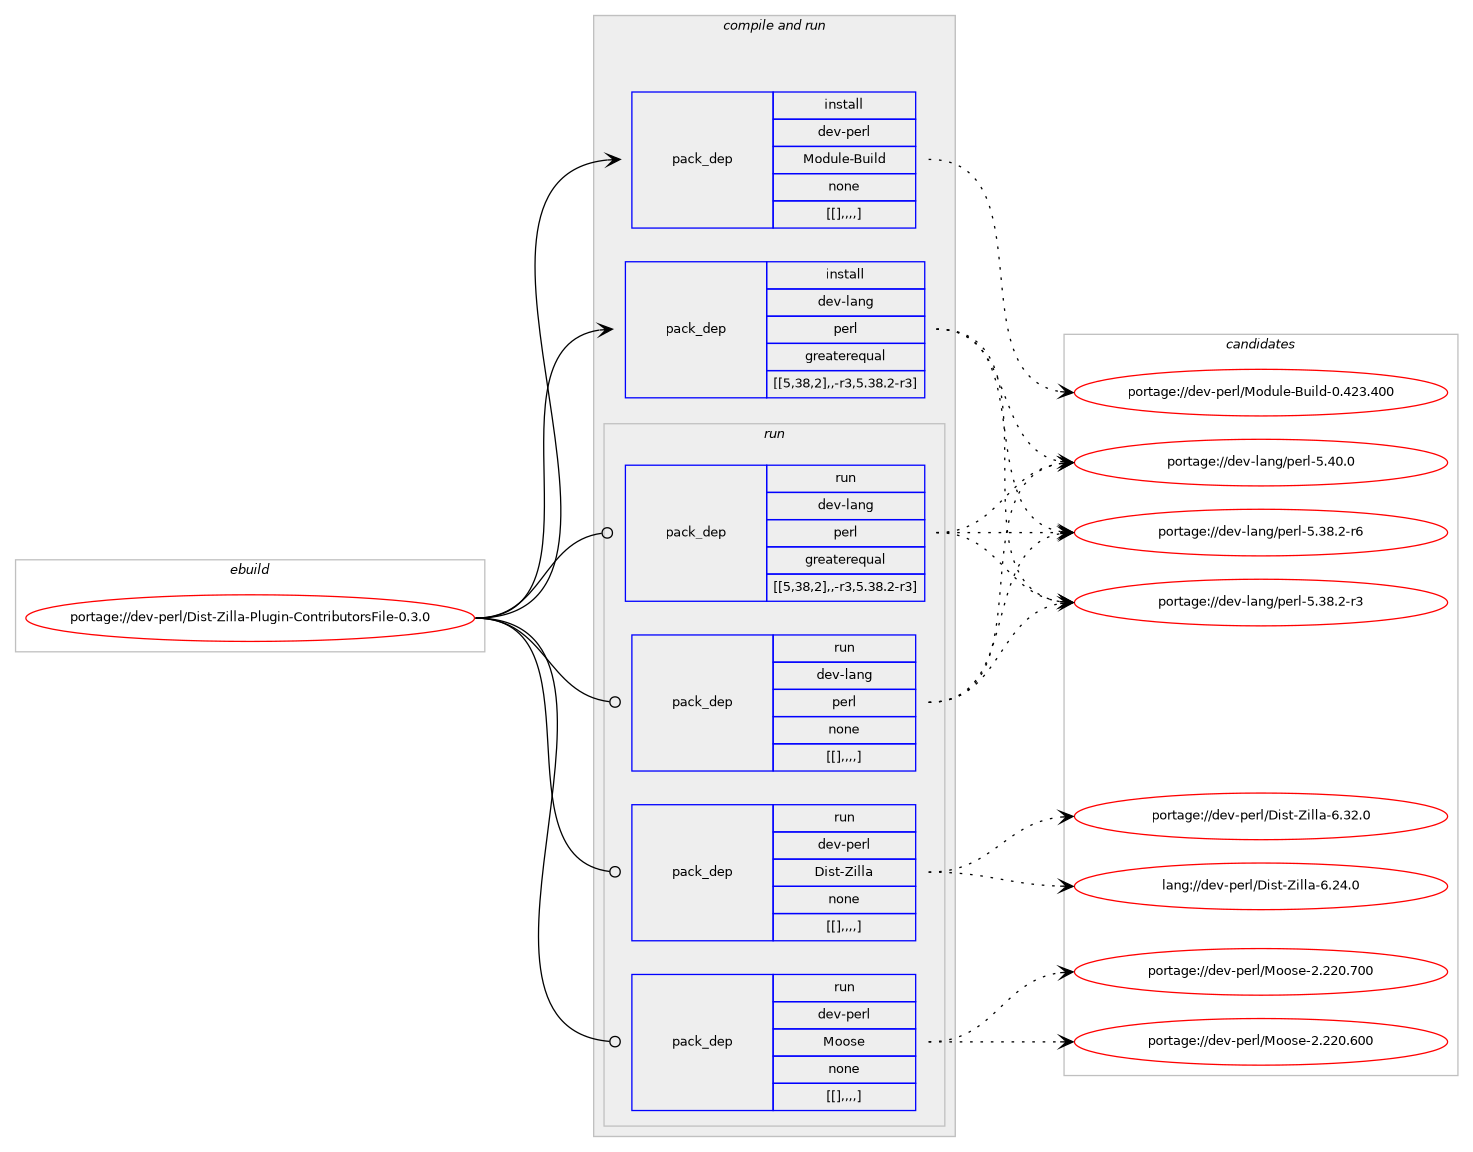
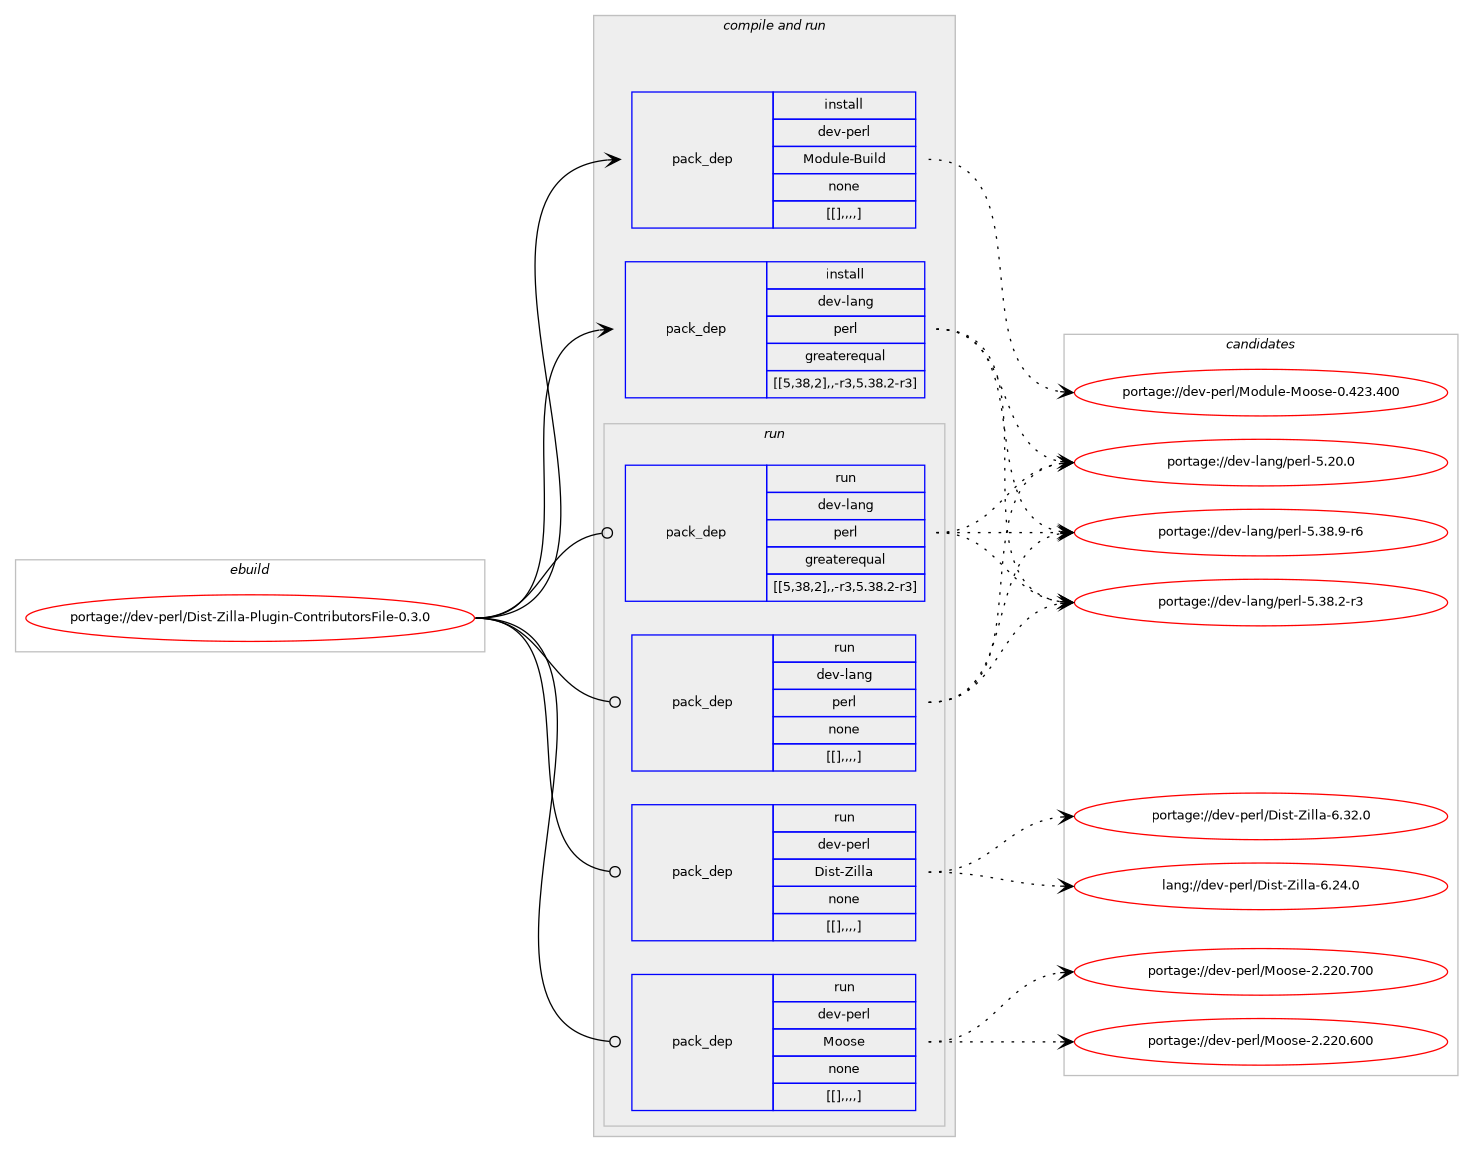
(1261, 393) -> (1261, 393)
(1261, 463) -> (1261, 463)
(1261, 533) -> (1261, 533)
